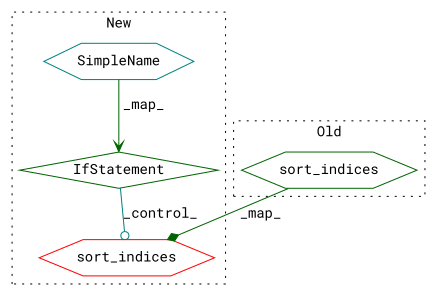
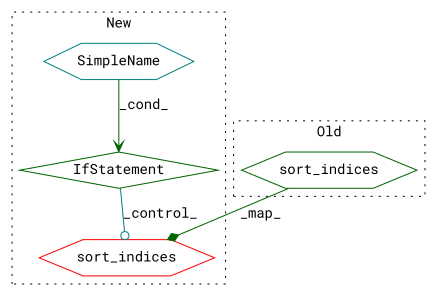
(144, 105) -> (144, 105)
